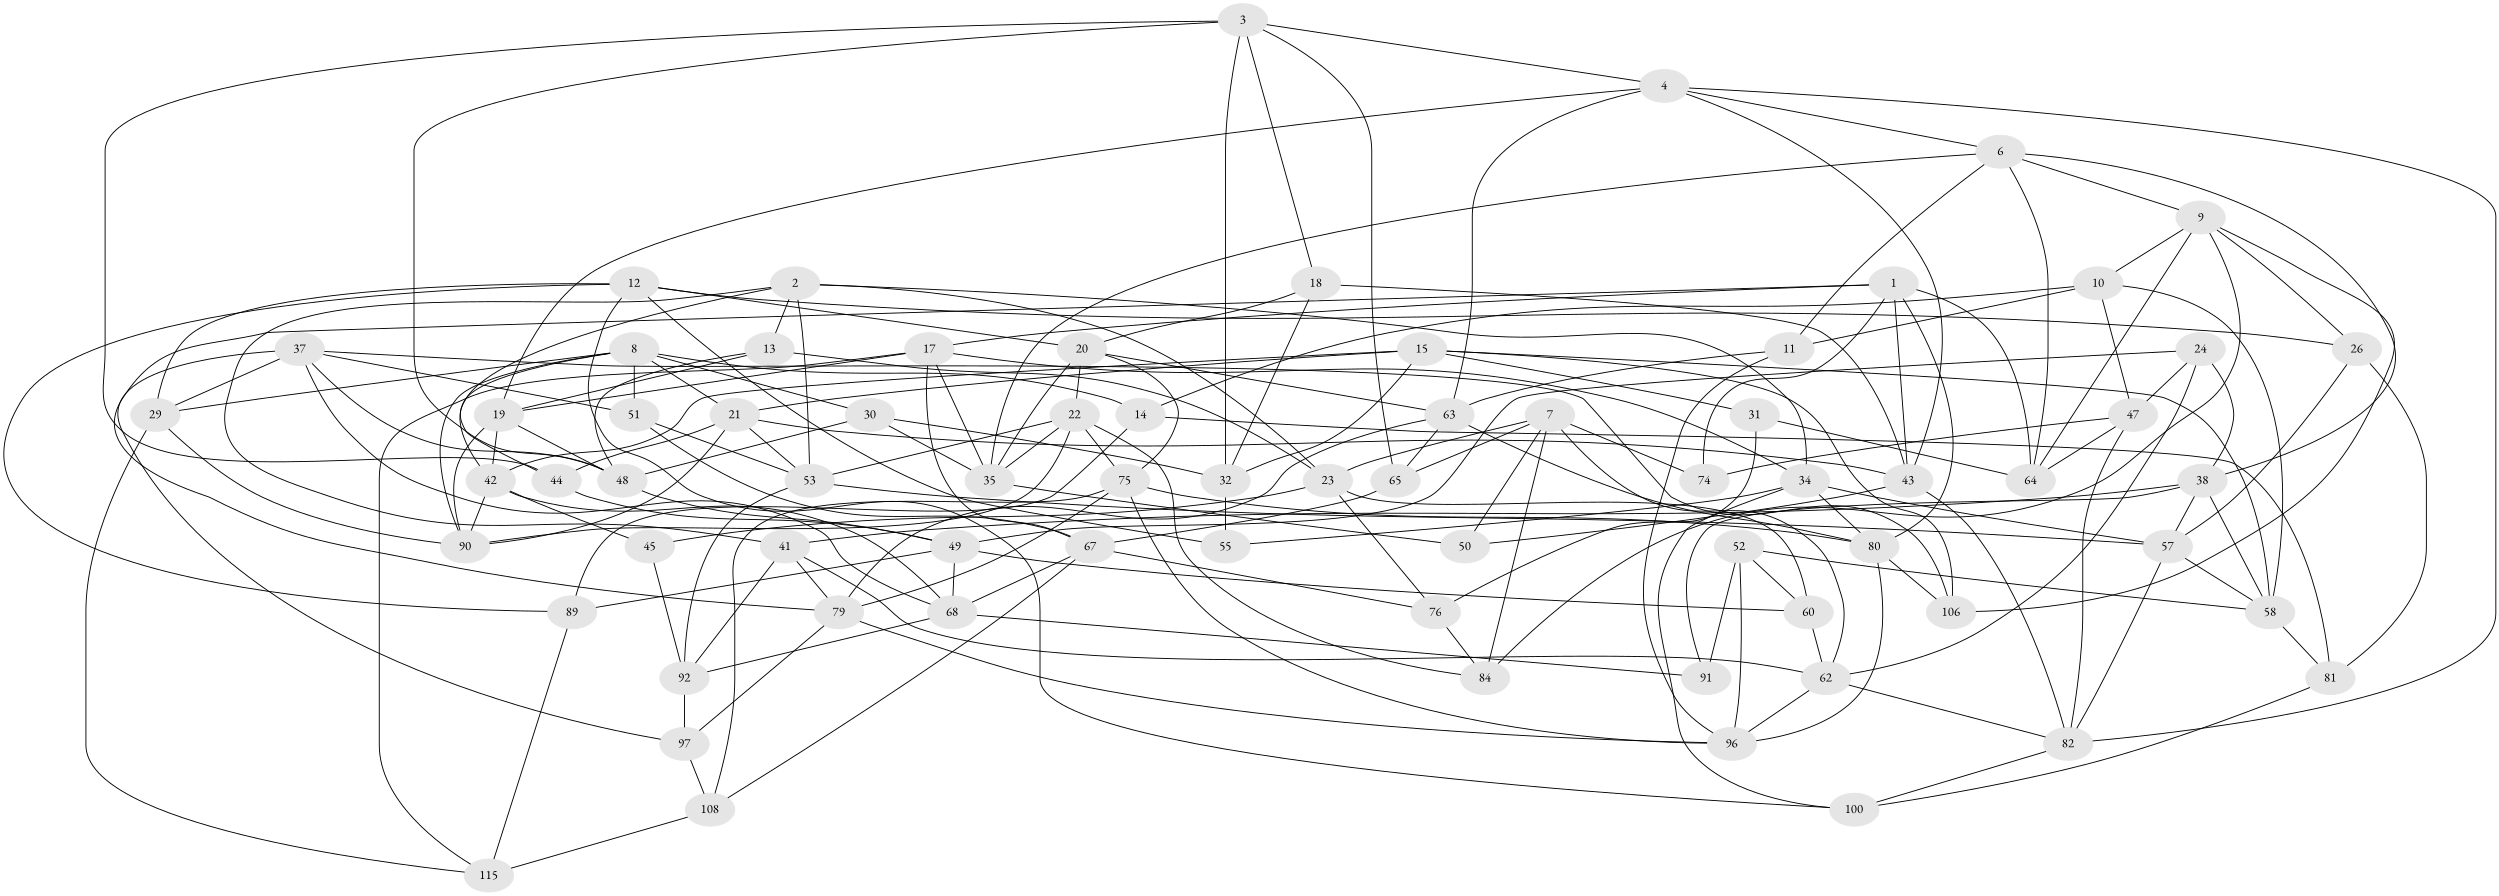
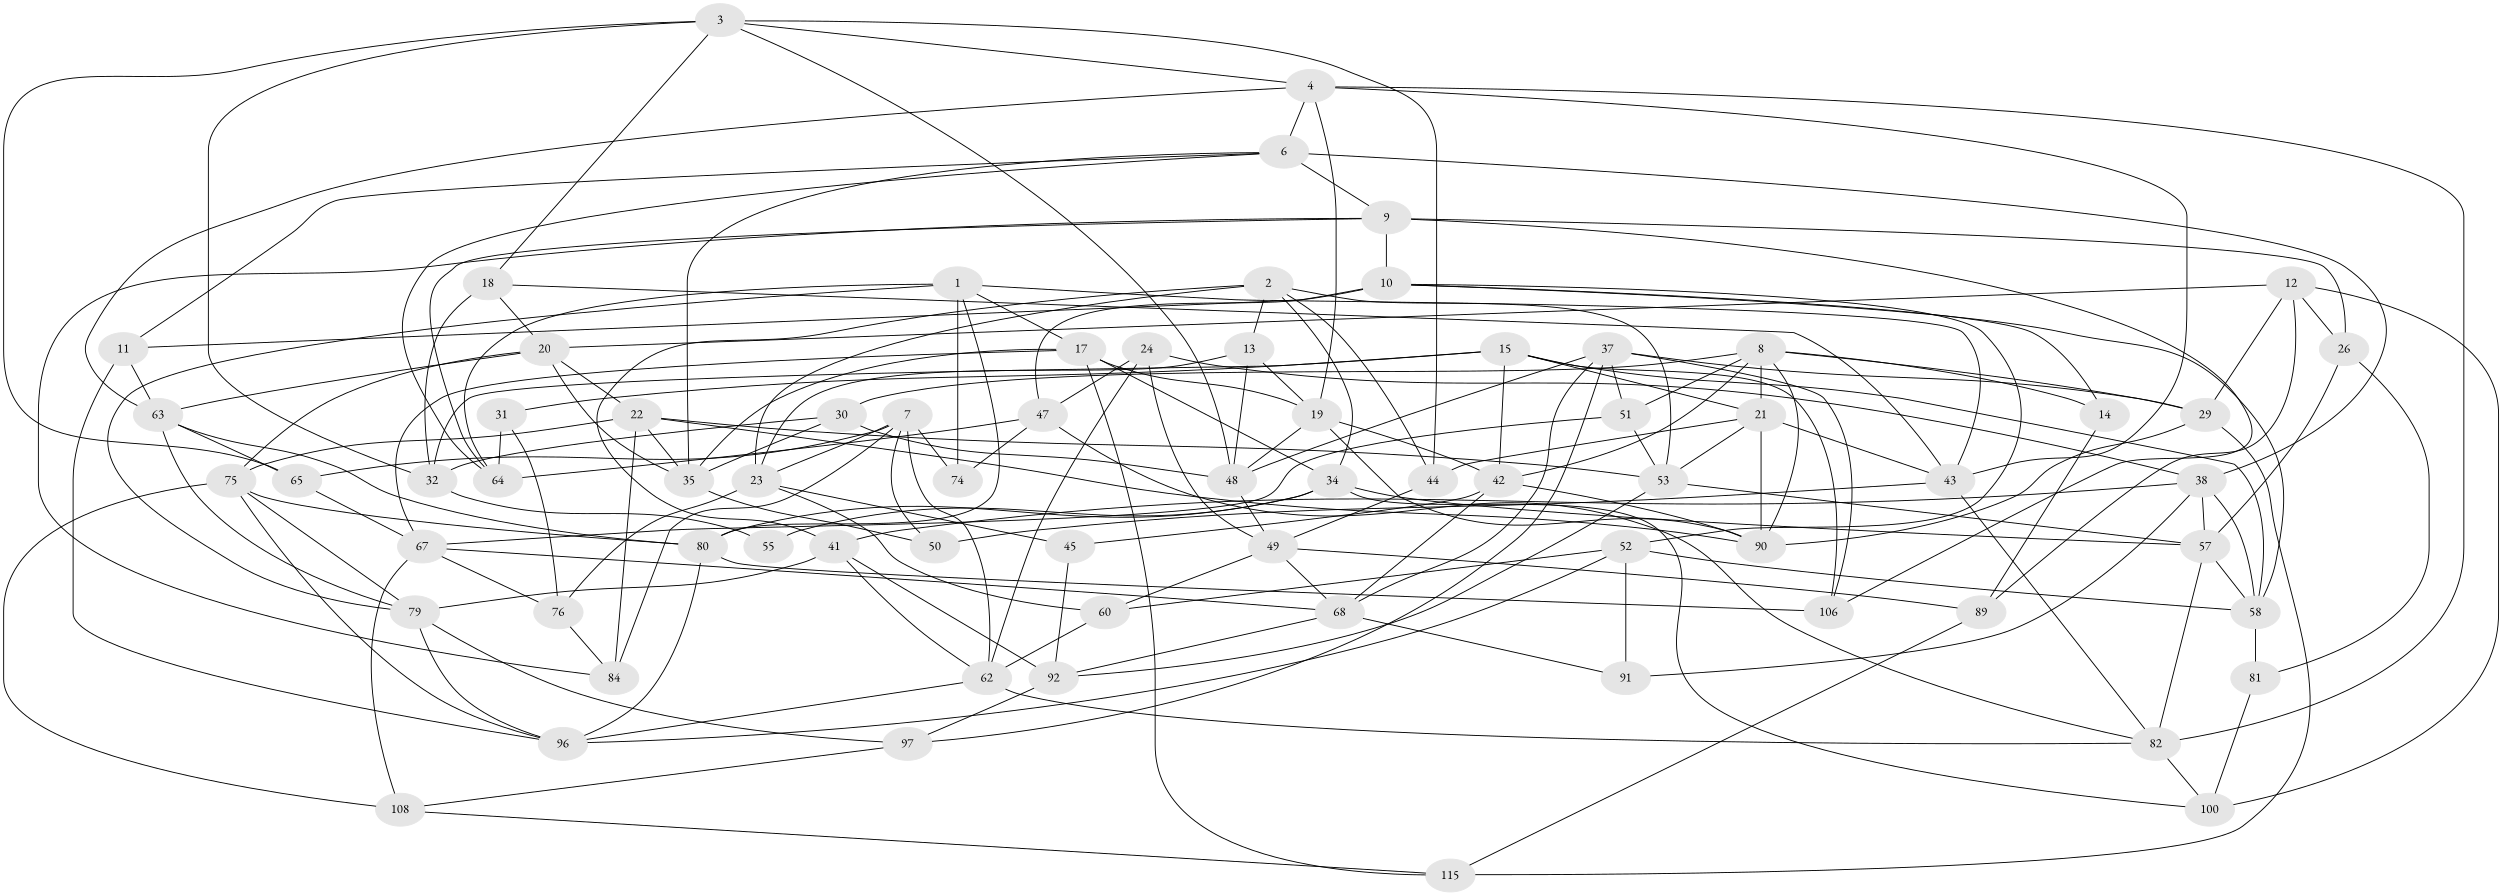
none -> (1984, 334)
(1813, 439) -> none
(901, 474) -> none
